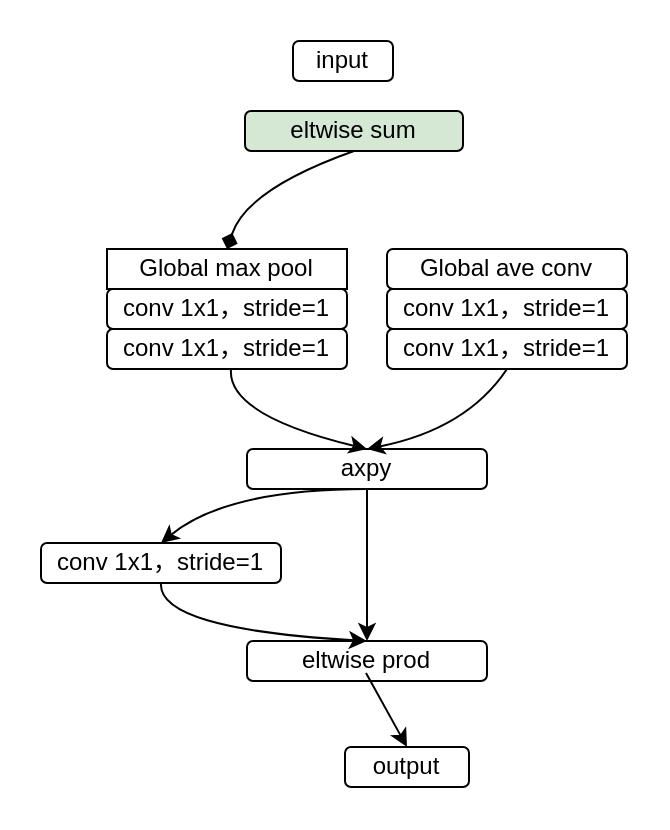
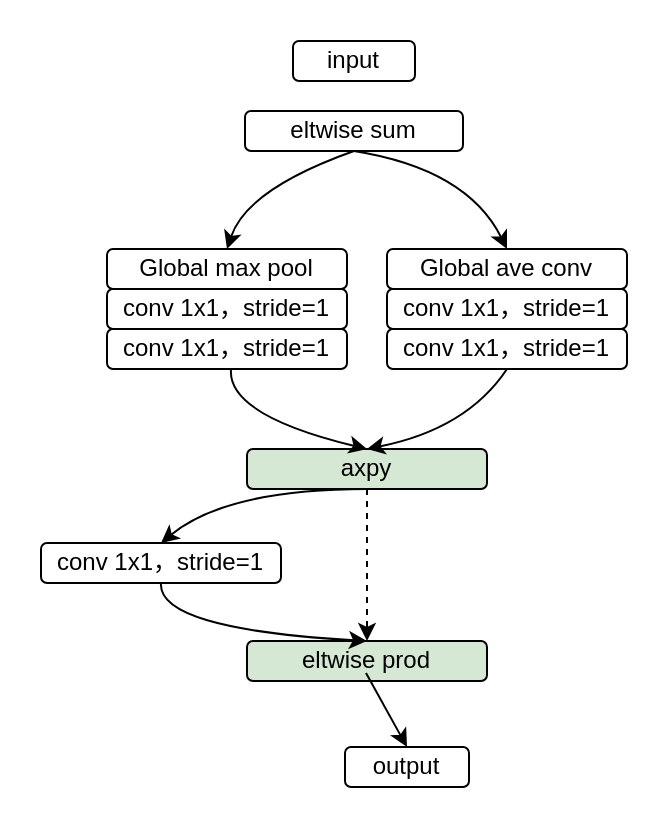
(343, 61) -> (354, 61)
(354, 131) -> (354, 131)
none -> (439, 177)
(250, 207) -> (250, 208)
(227, 269) -> (227, 269)
(367, 469) -> (367, 469)
(367, 557) -> (367, 557)
(367, 661) -> (367, 661)
